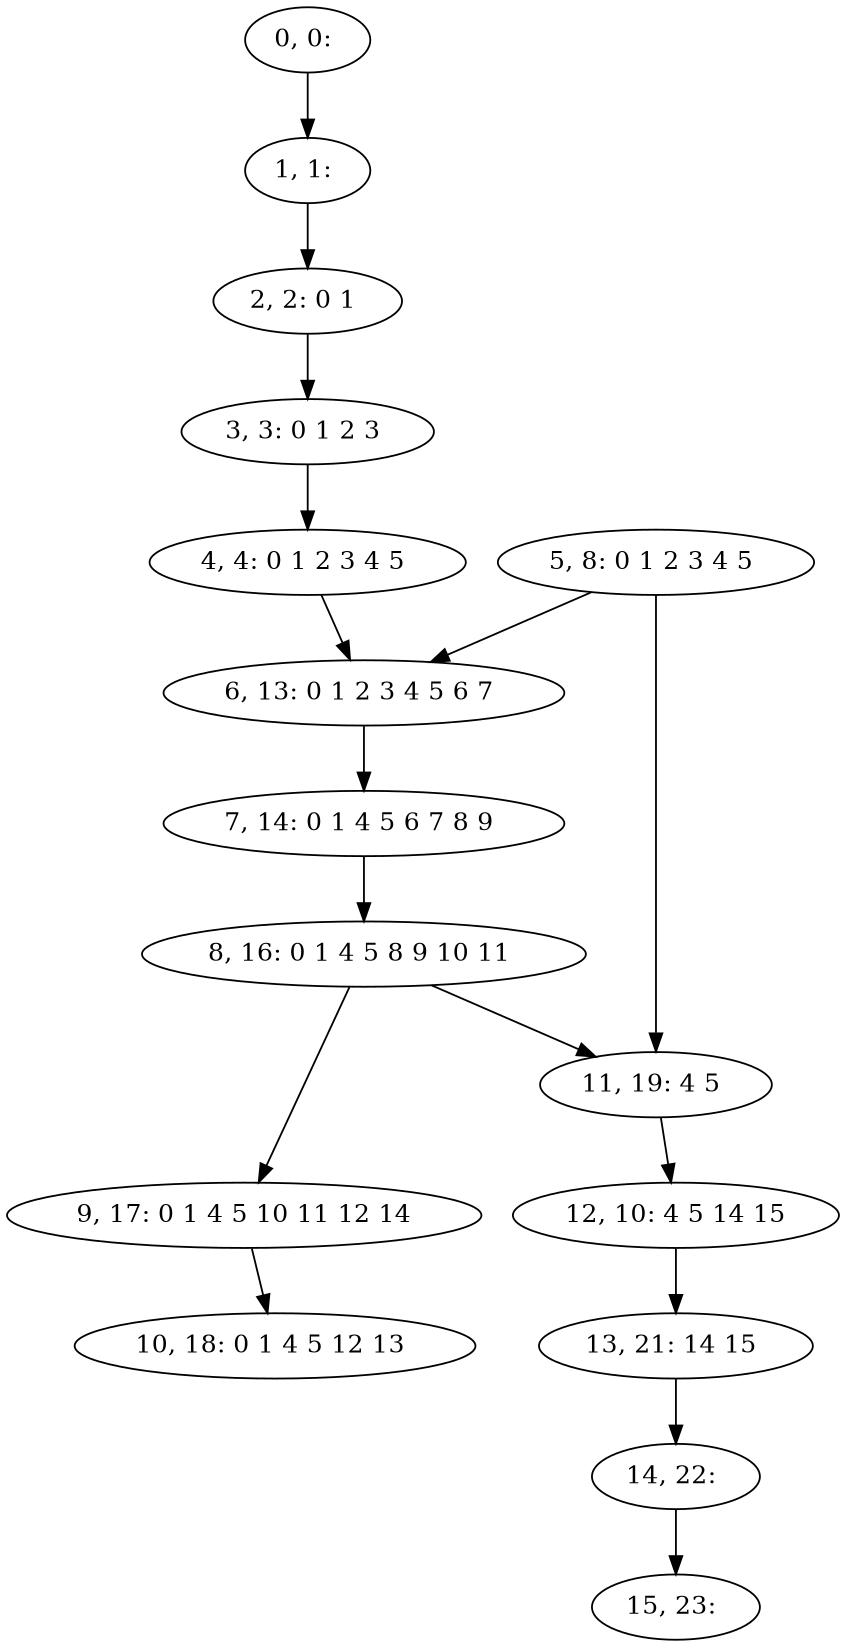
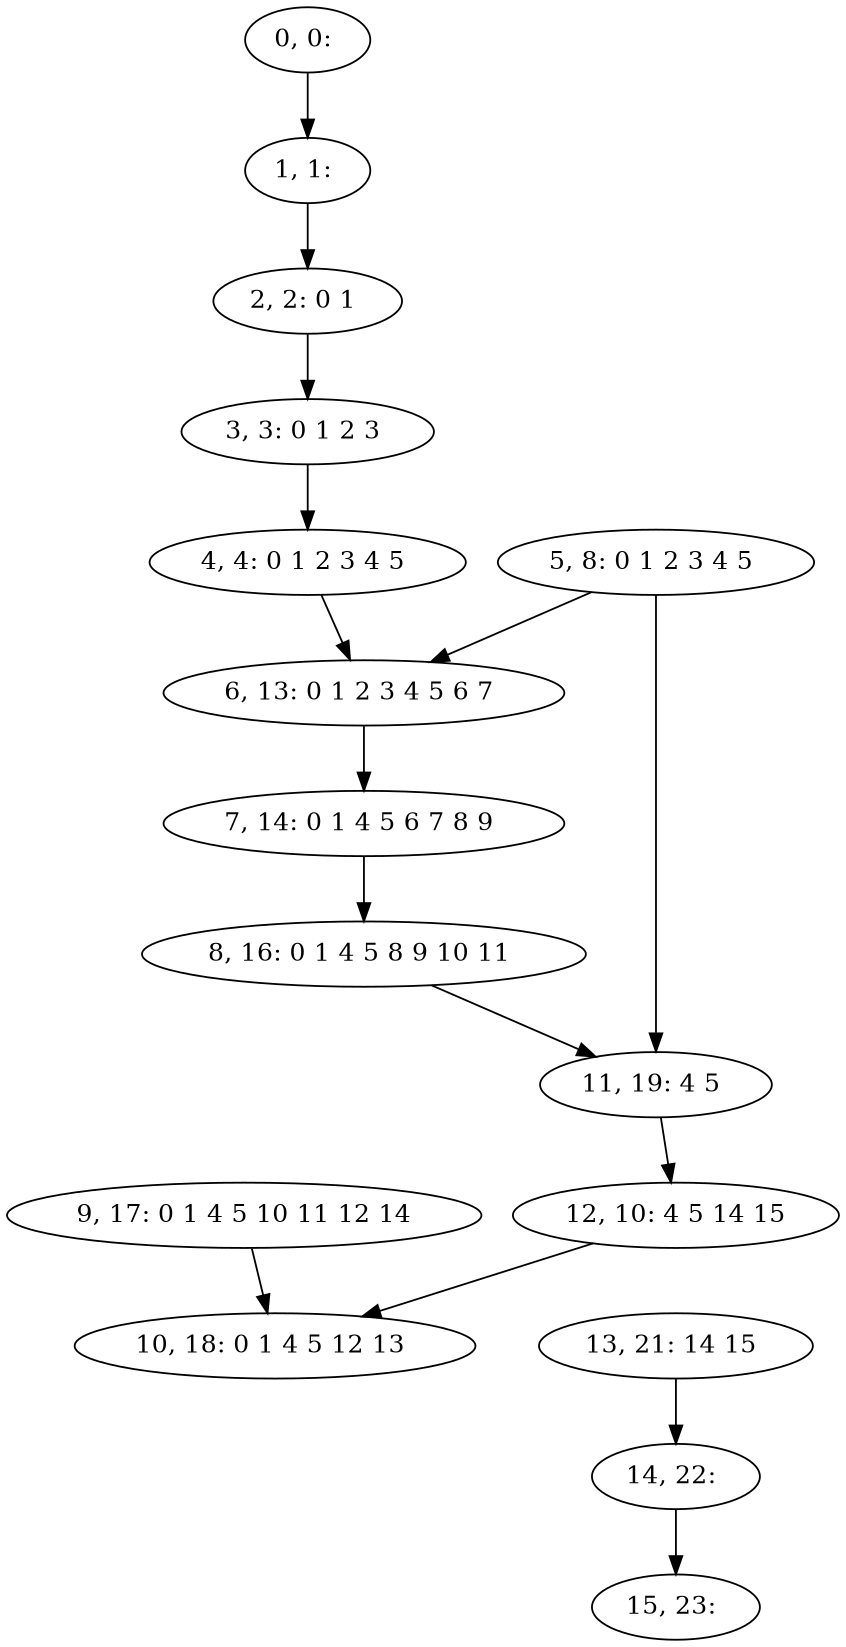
(308, 1076) -> none
(676, 1272) -> (486, 1277)
